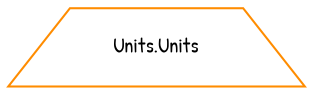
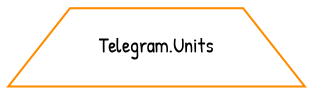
(157, 47) -> (157, 47)
